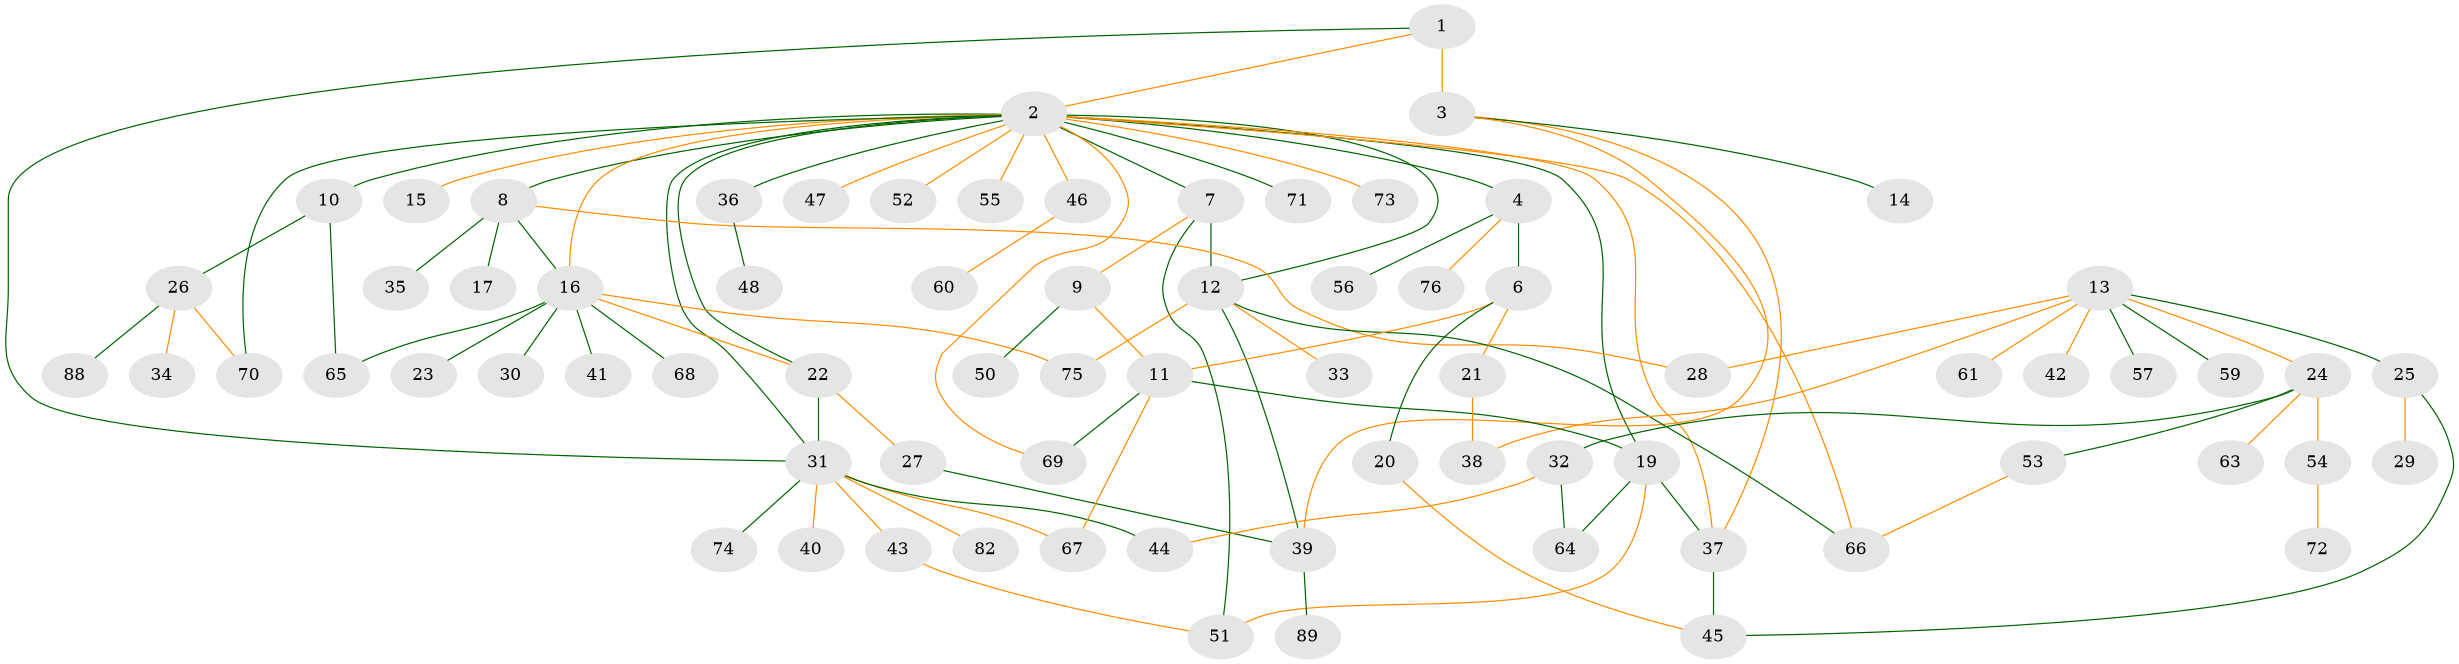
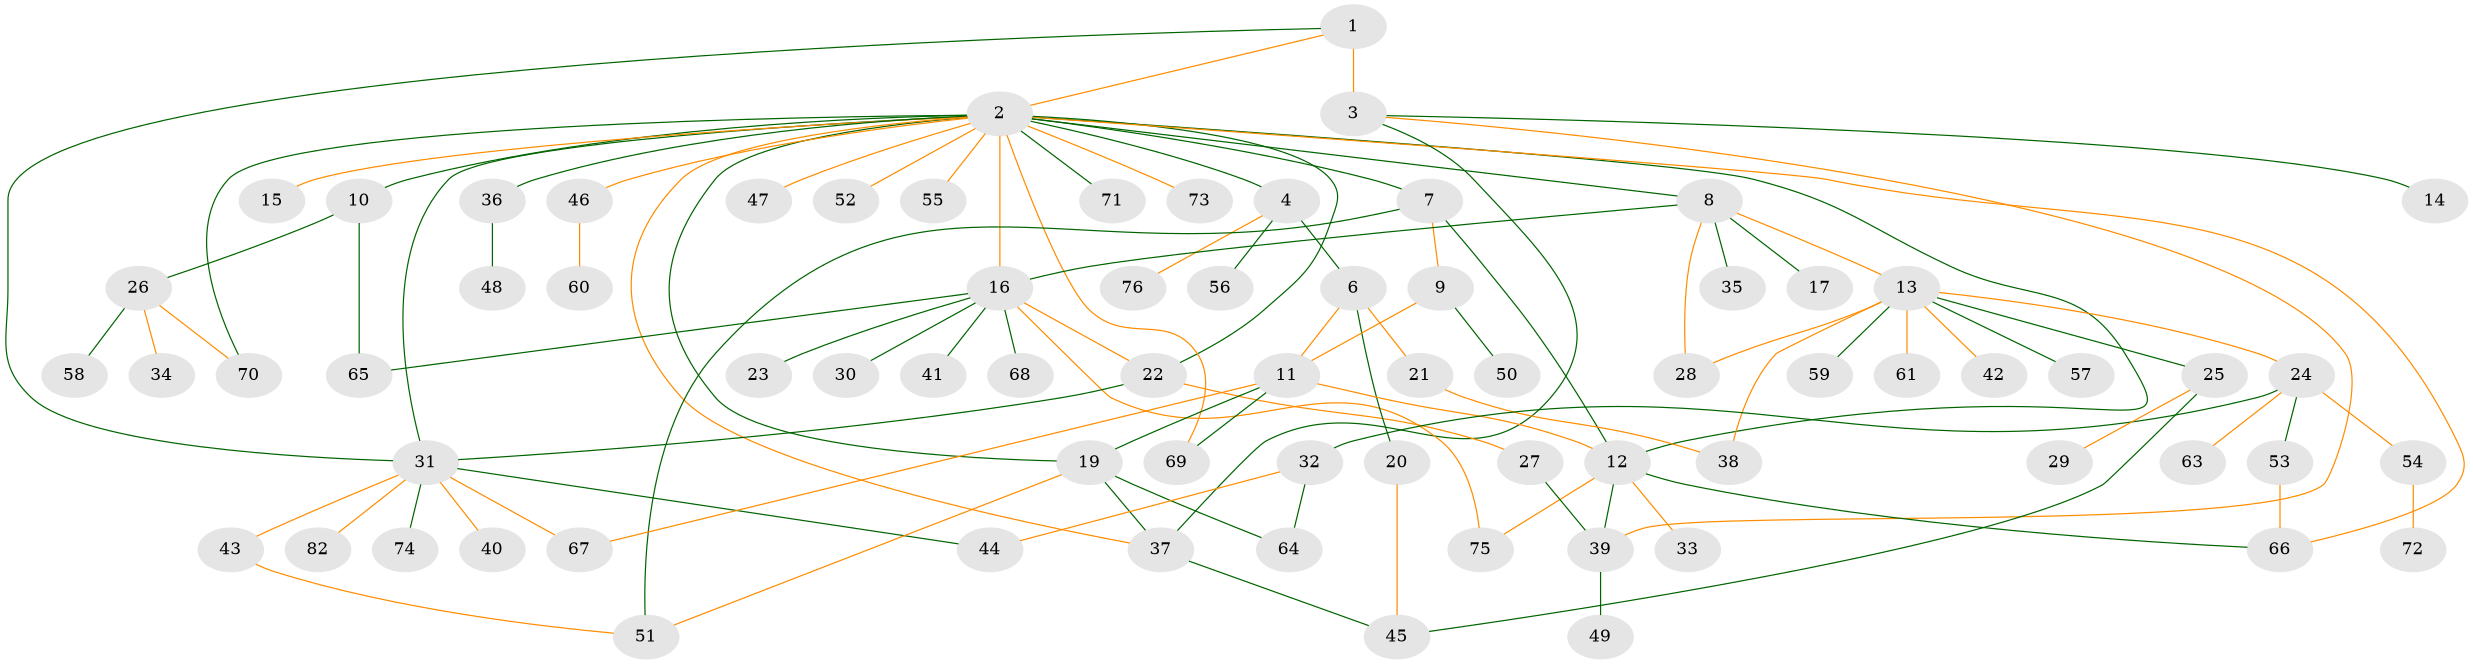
(1751, 235) -> (1556, 389)
none -> (1809, 243)
(75, 375) -> (75, 375)
none -> (1456, 412)
(1308, 637) -> (1601, 637)
